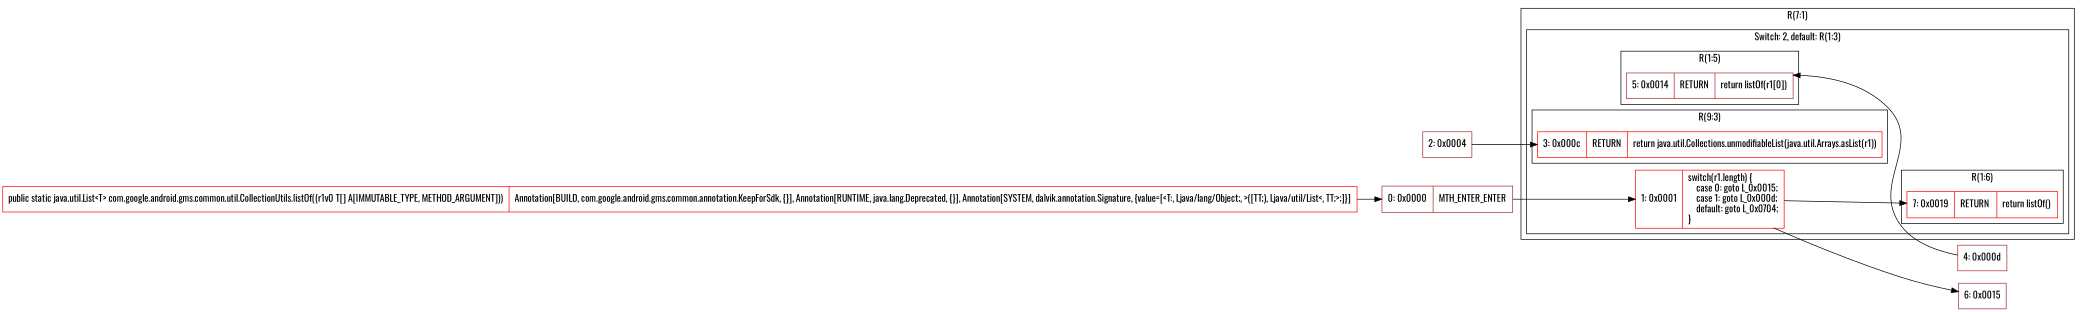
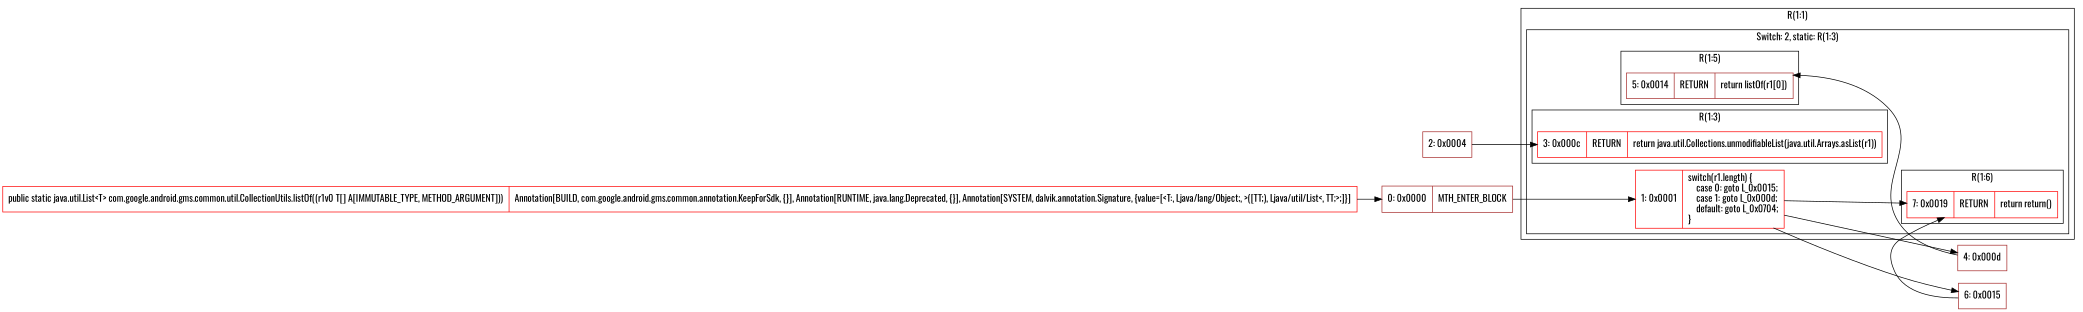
(1798, 16) -> (1798, 16)
(1798, 38) -> (1798, 38)
(1710, 118) -> (1710, 118)
(1473, 199) -> (1473, 199)
(2027, 204) -> (2026, 204)
none -> (1851, 230)
none -> (1894, 269)
